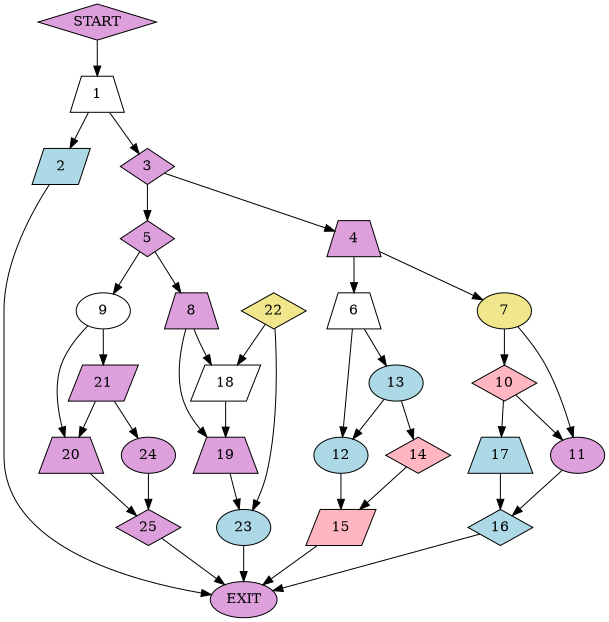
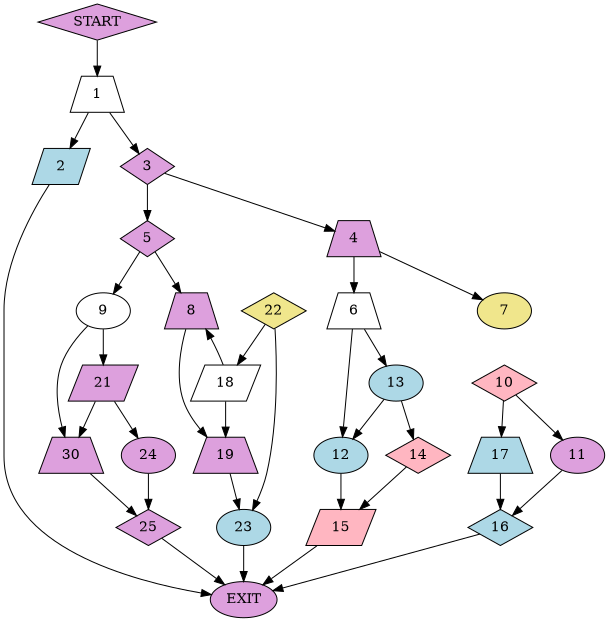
(504, 342) -> none
(200, 343) -> (217, 351)
(550, 374) -> none
(71, 455) -> (71, 455)
